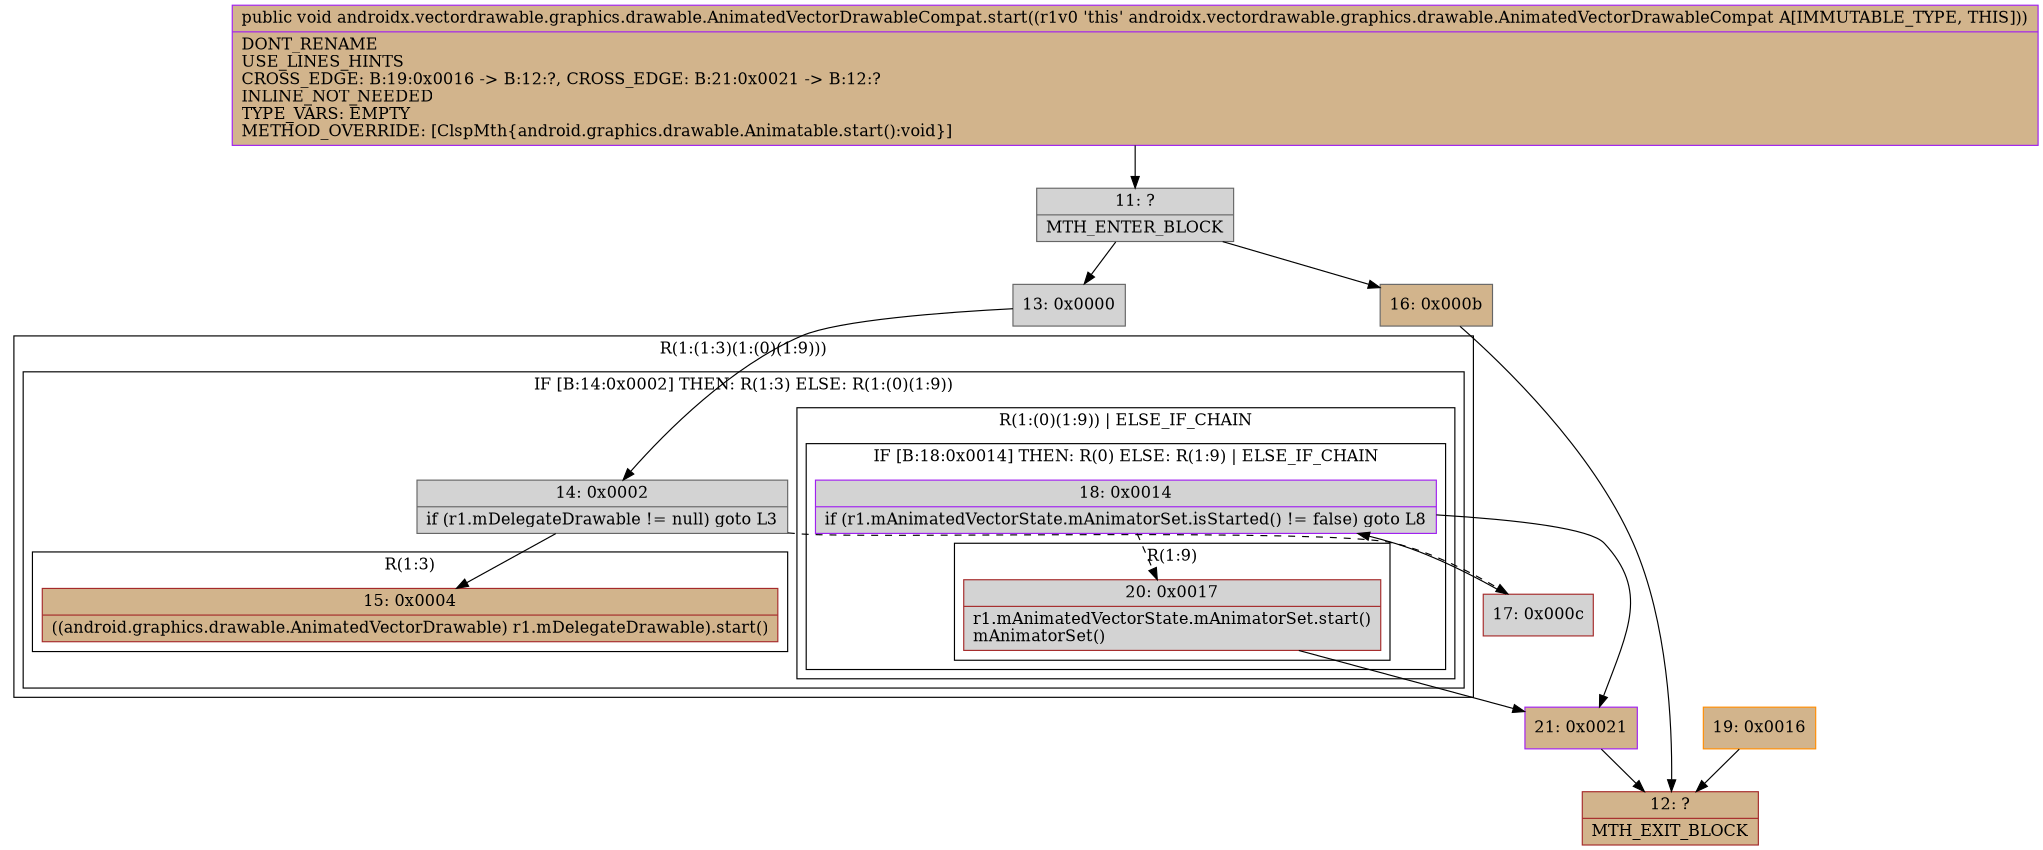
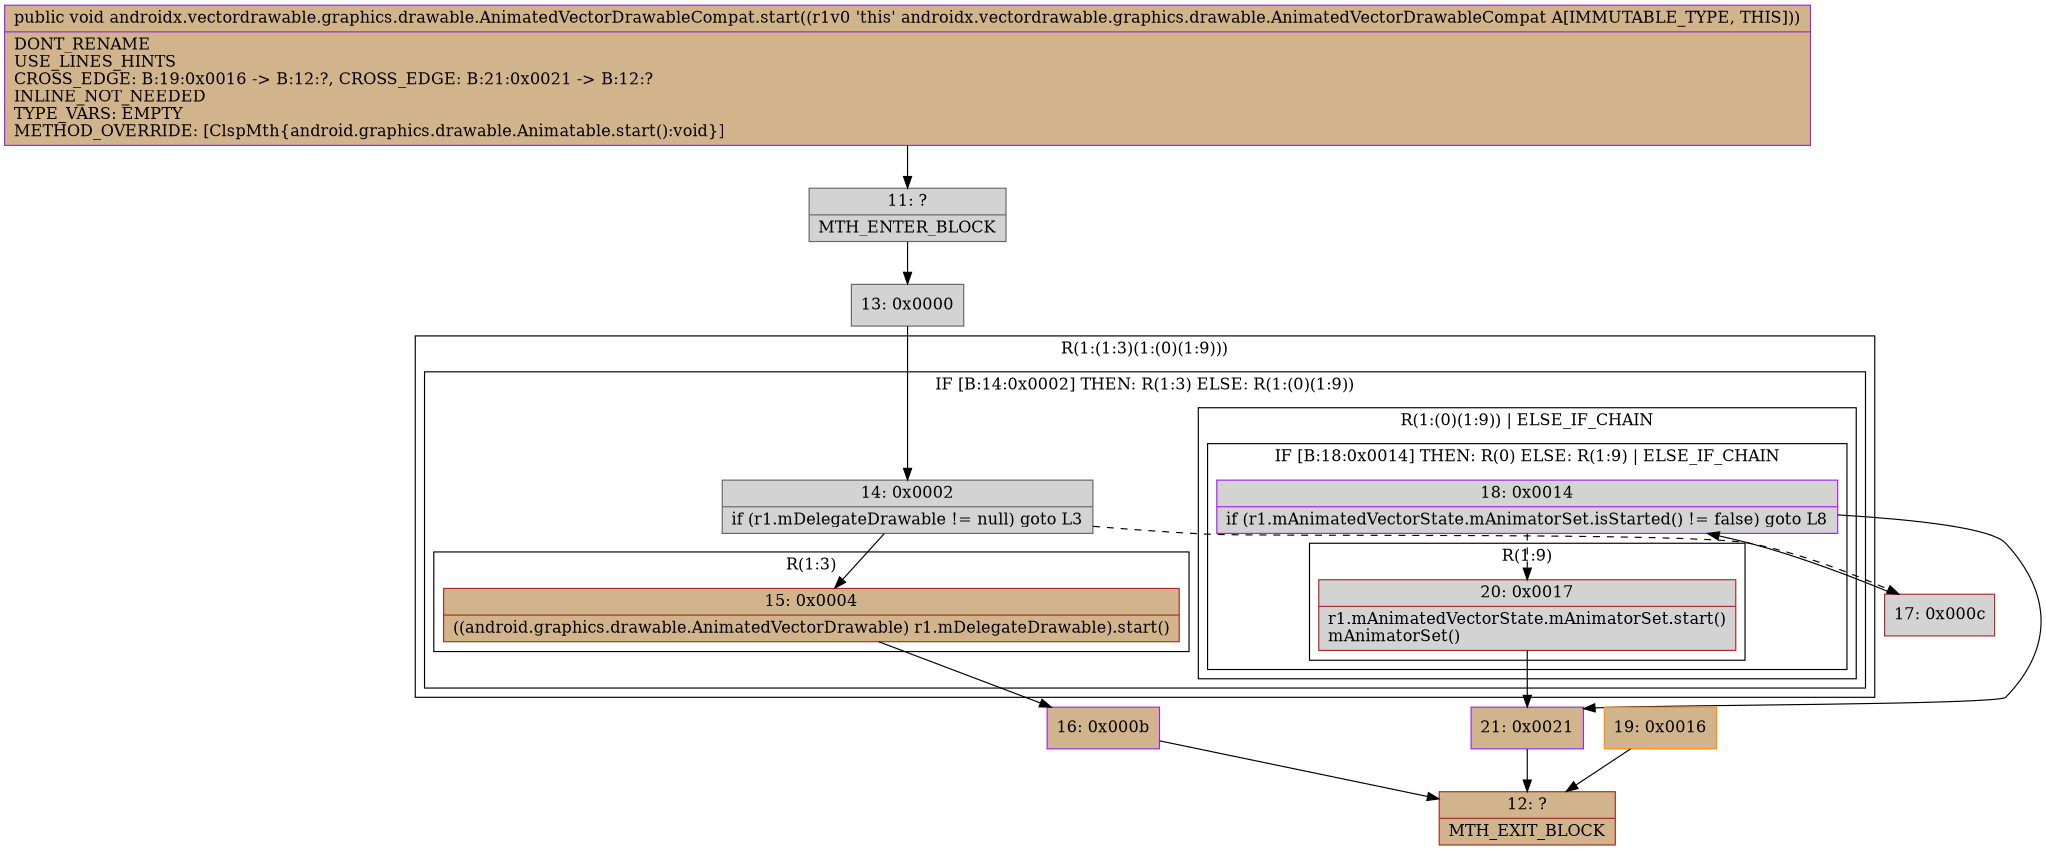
(1296, 263) -> (959, 672)
(1436, 305) -> (1103, 728)
